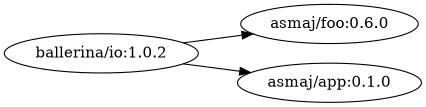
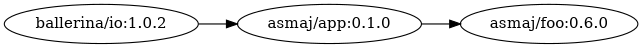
(213, 39) -> (436, 24)
